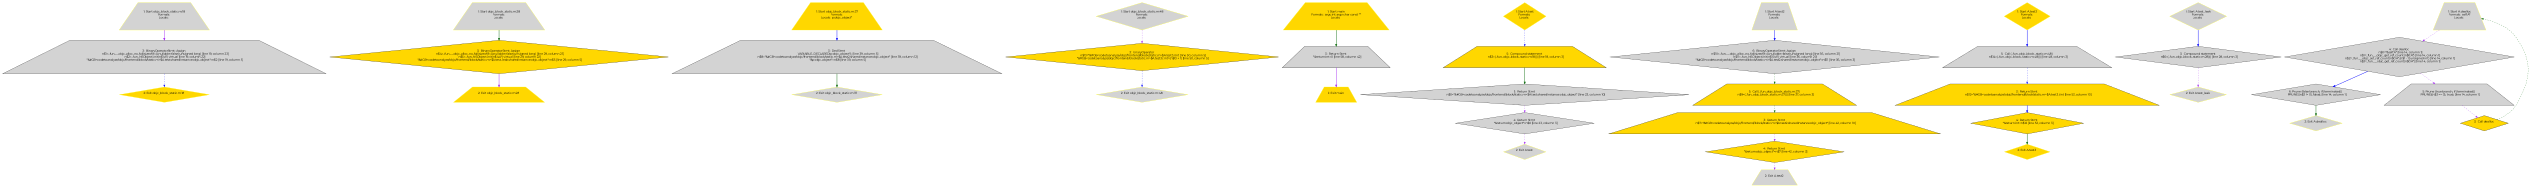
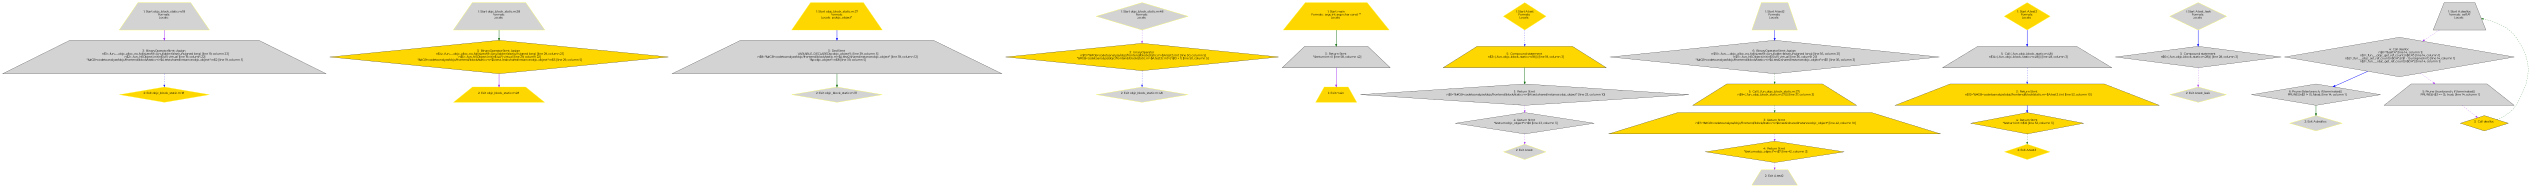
(2460, 16) -> (2460, 16)
(2027, 138) -> (2027, 138)
